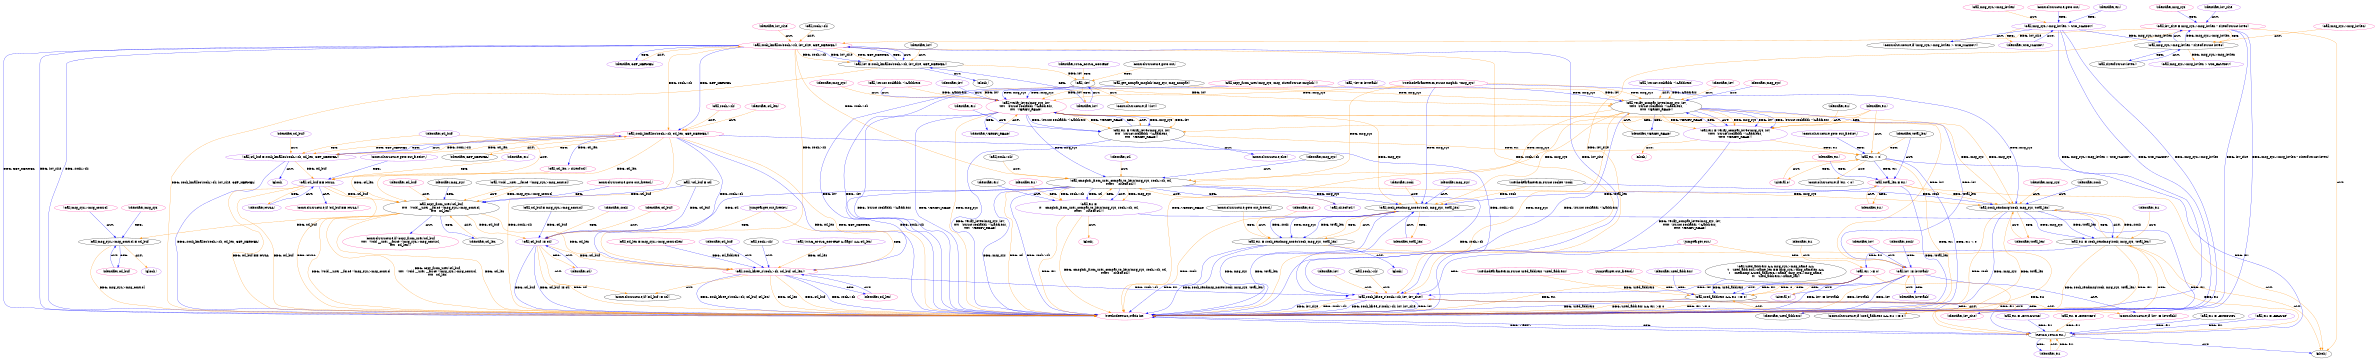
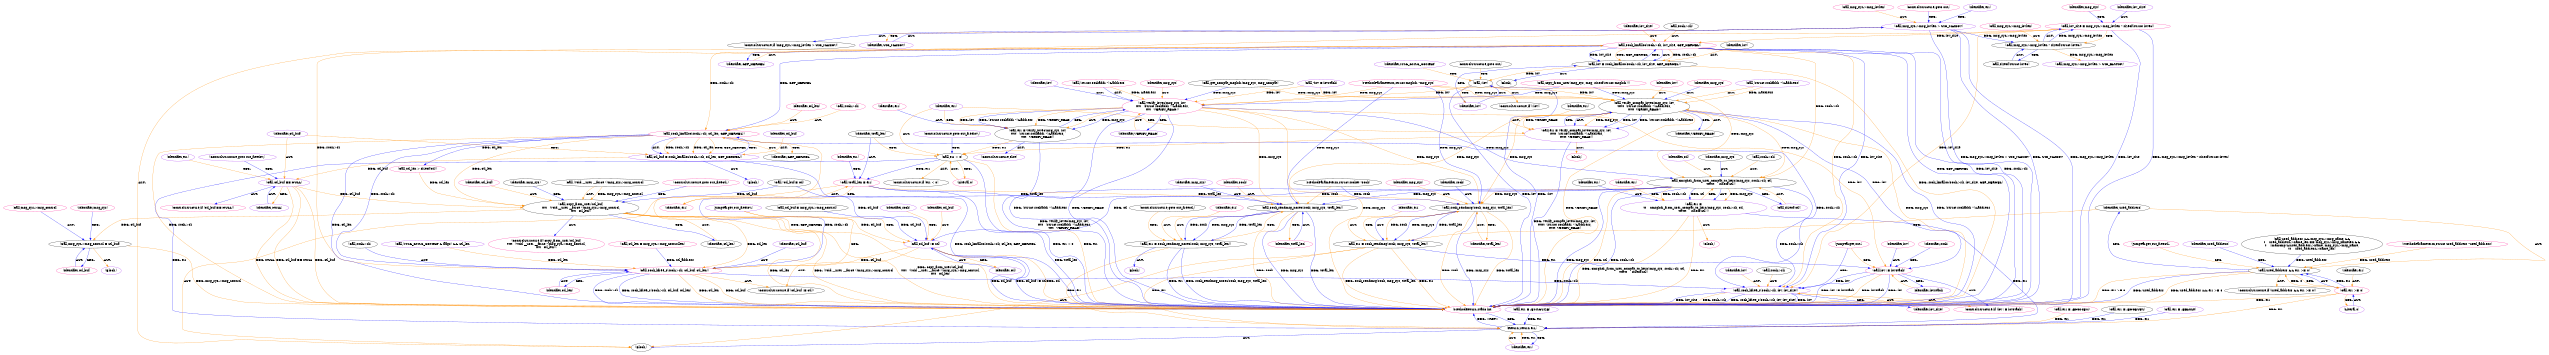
(1974, 251) -> (1650, 264)
